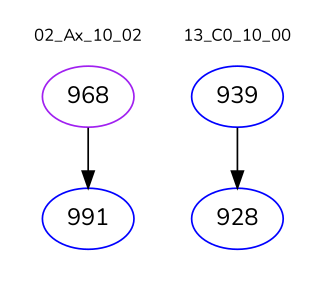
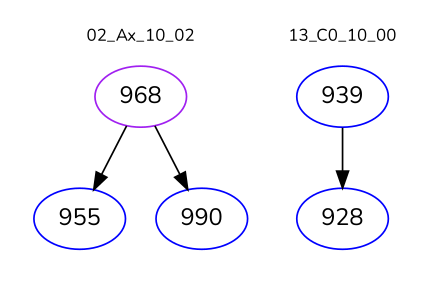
none -> (80, 219)
(88, 219) -> (202, 219)
